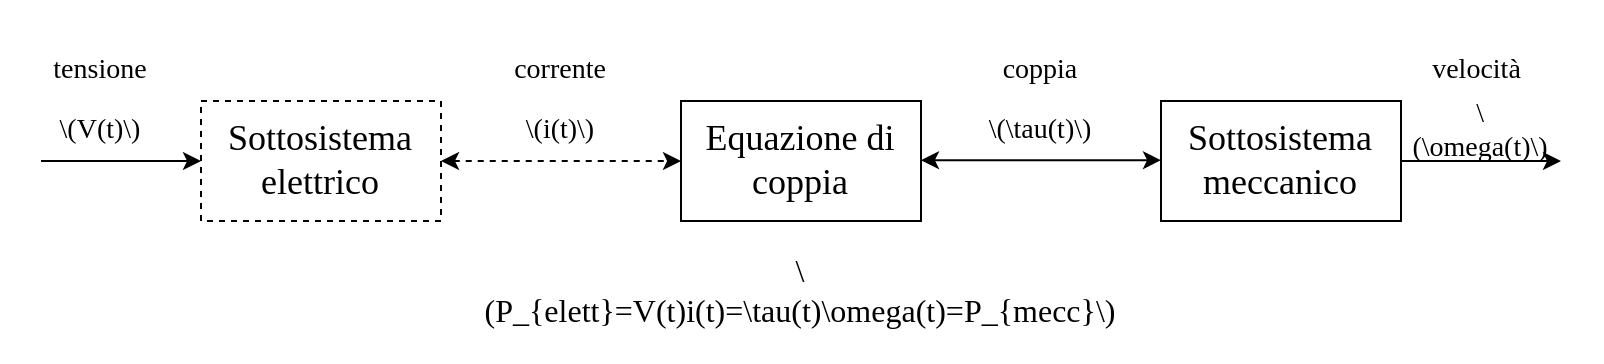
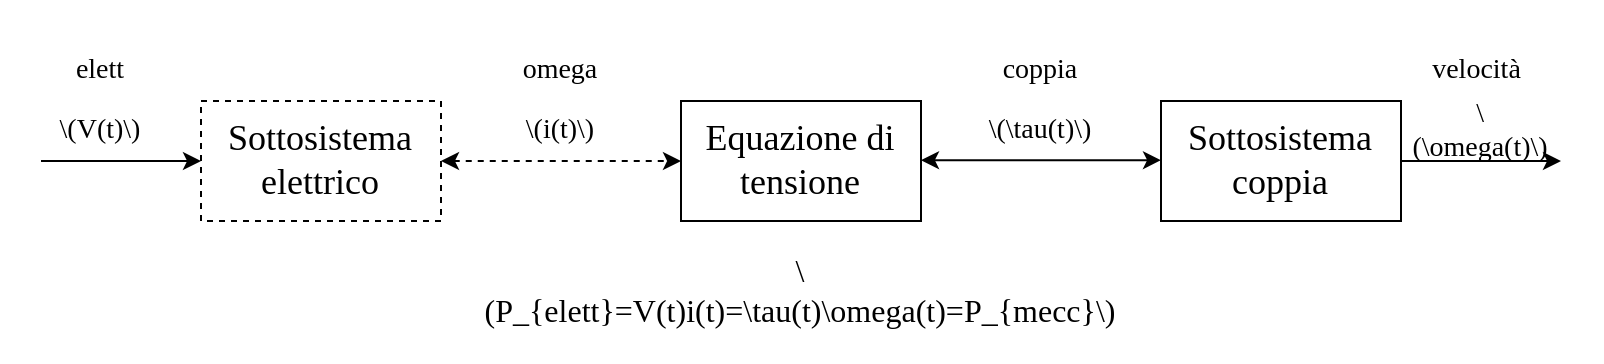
(101, 71) -> (101, 71)
(561, 71) -> (561, 71)
(801, 161) -> (801, 161)
(1281, 161) -> (1281, 161)
